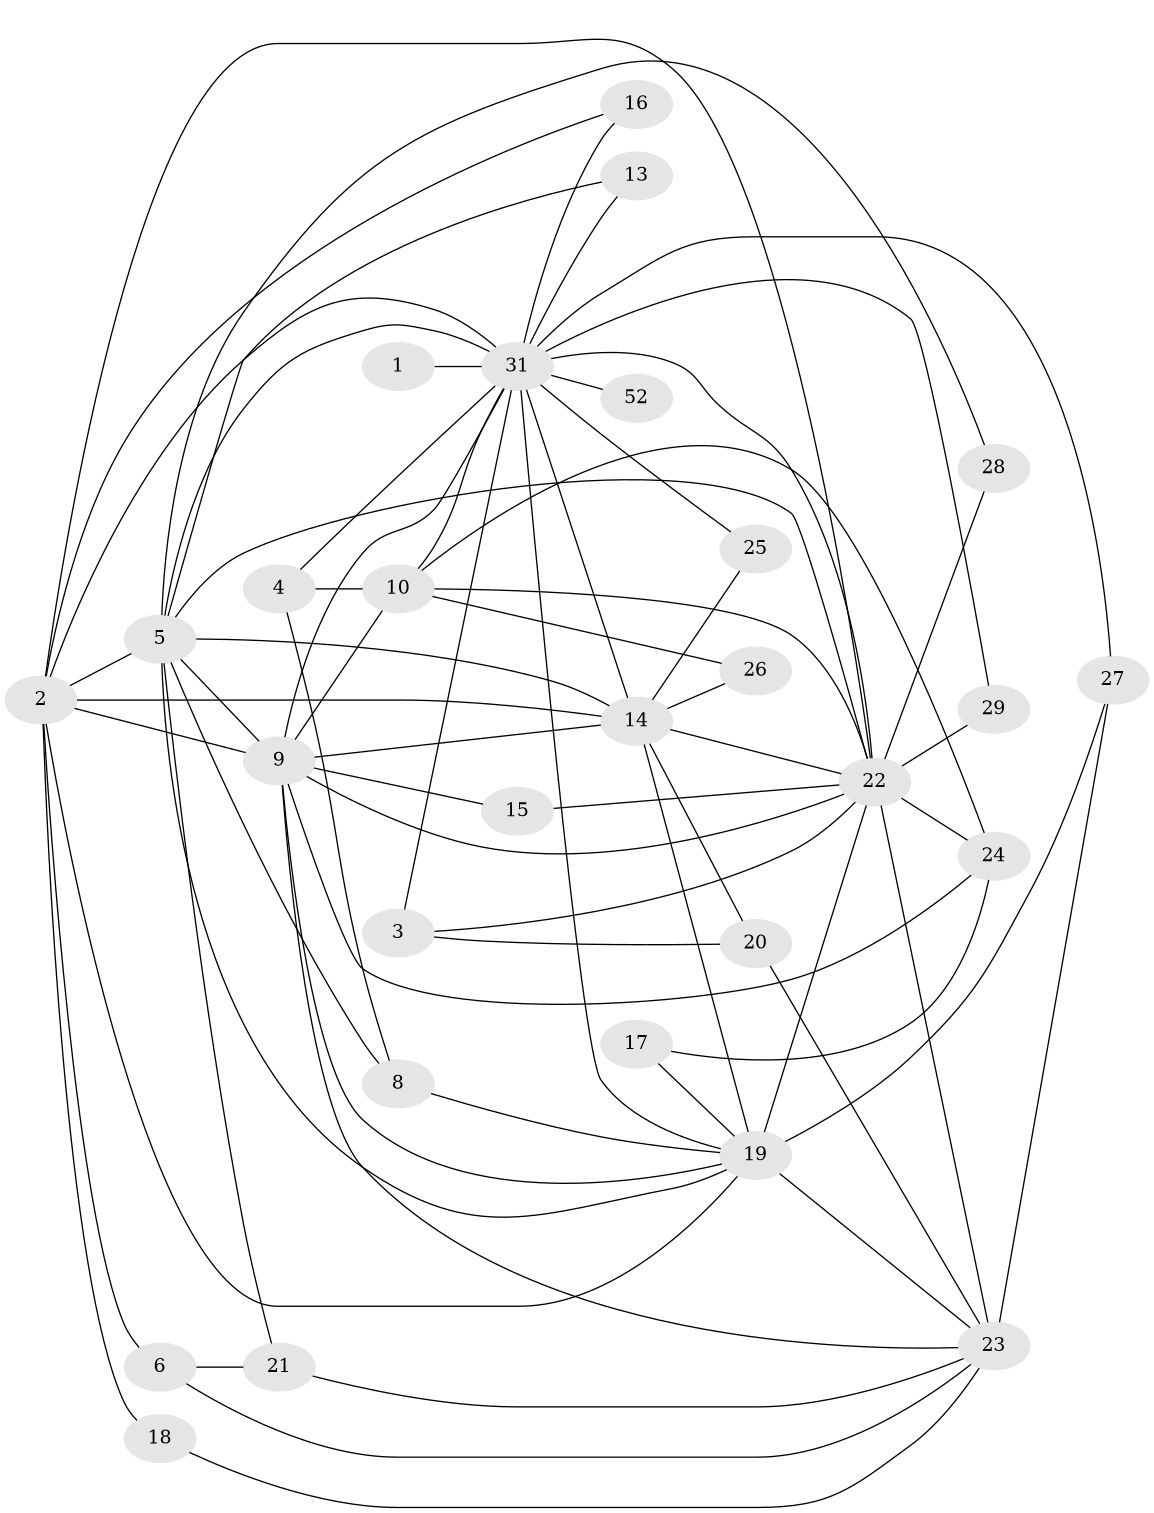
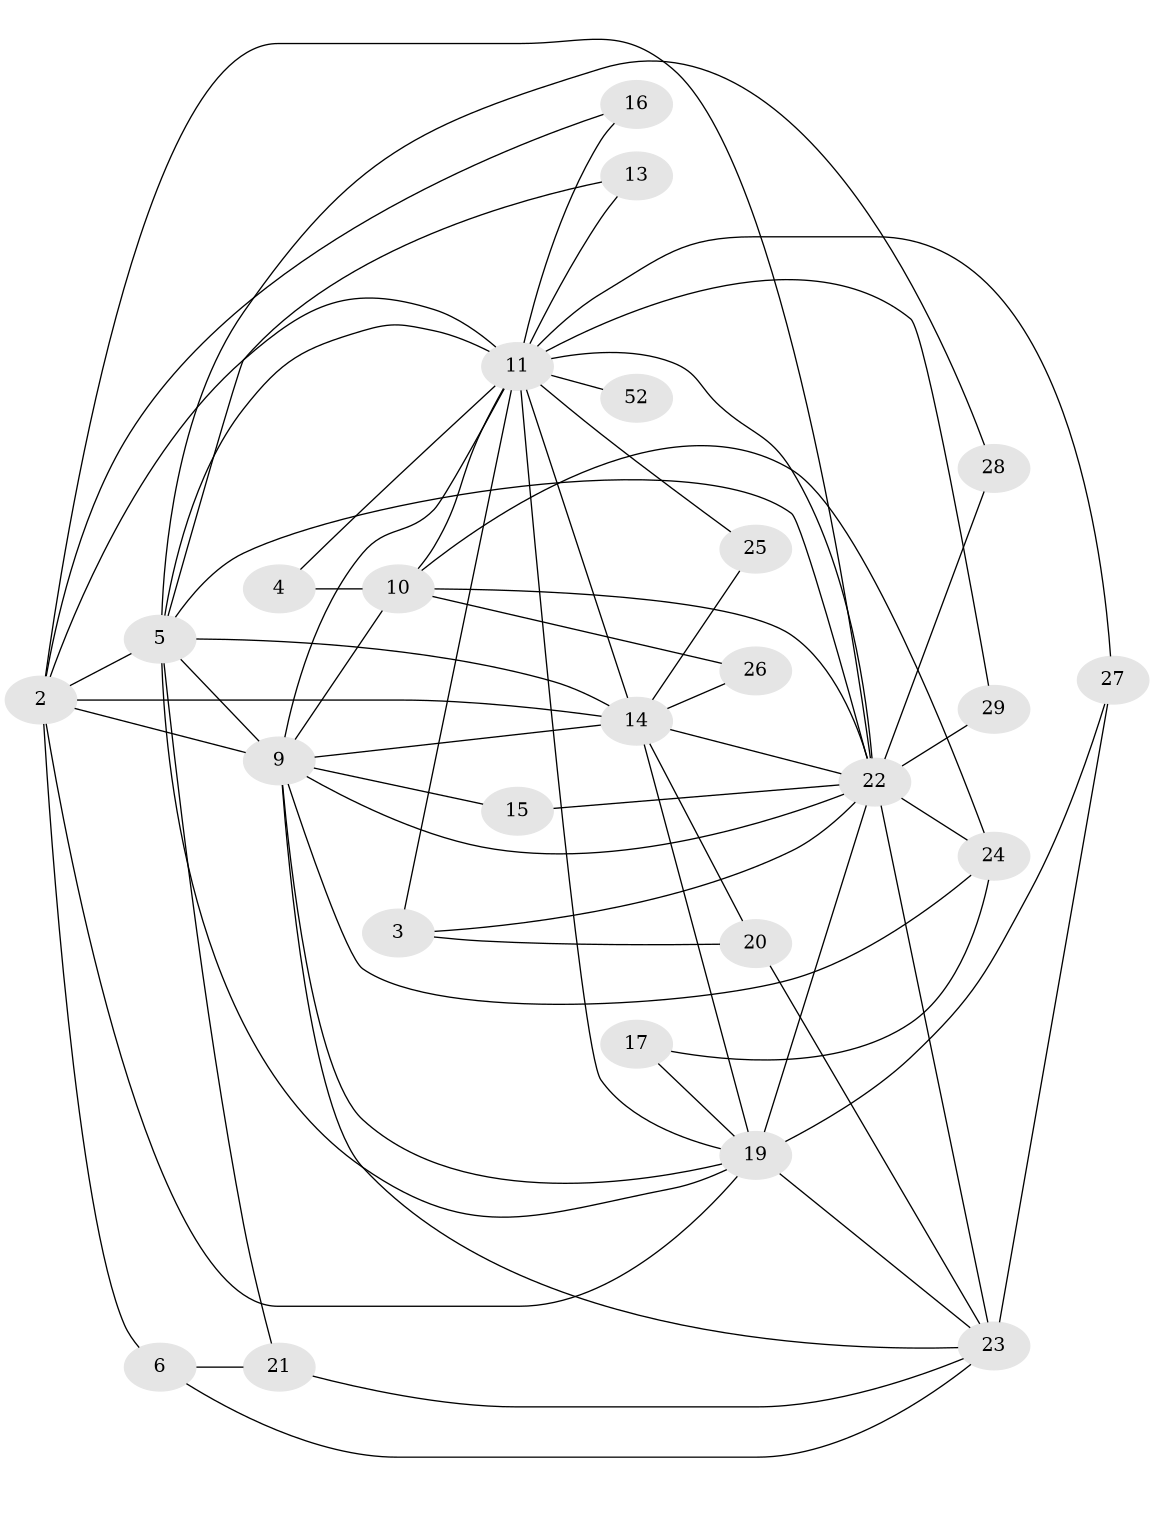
(398, 367) -> none
(518, 367) -> (518, 367)
(398, 1084) -> none
(160, 1439) -> none
